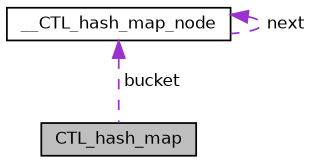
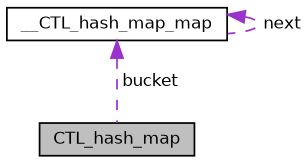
(119, 24) -> (117, 24)
